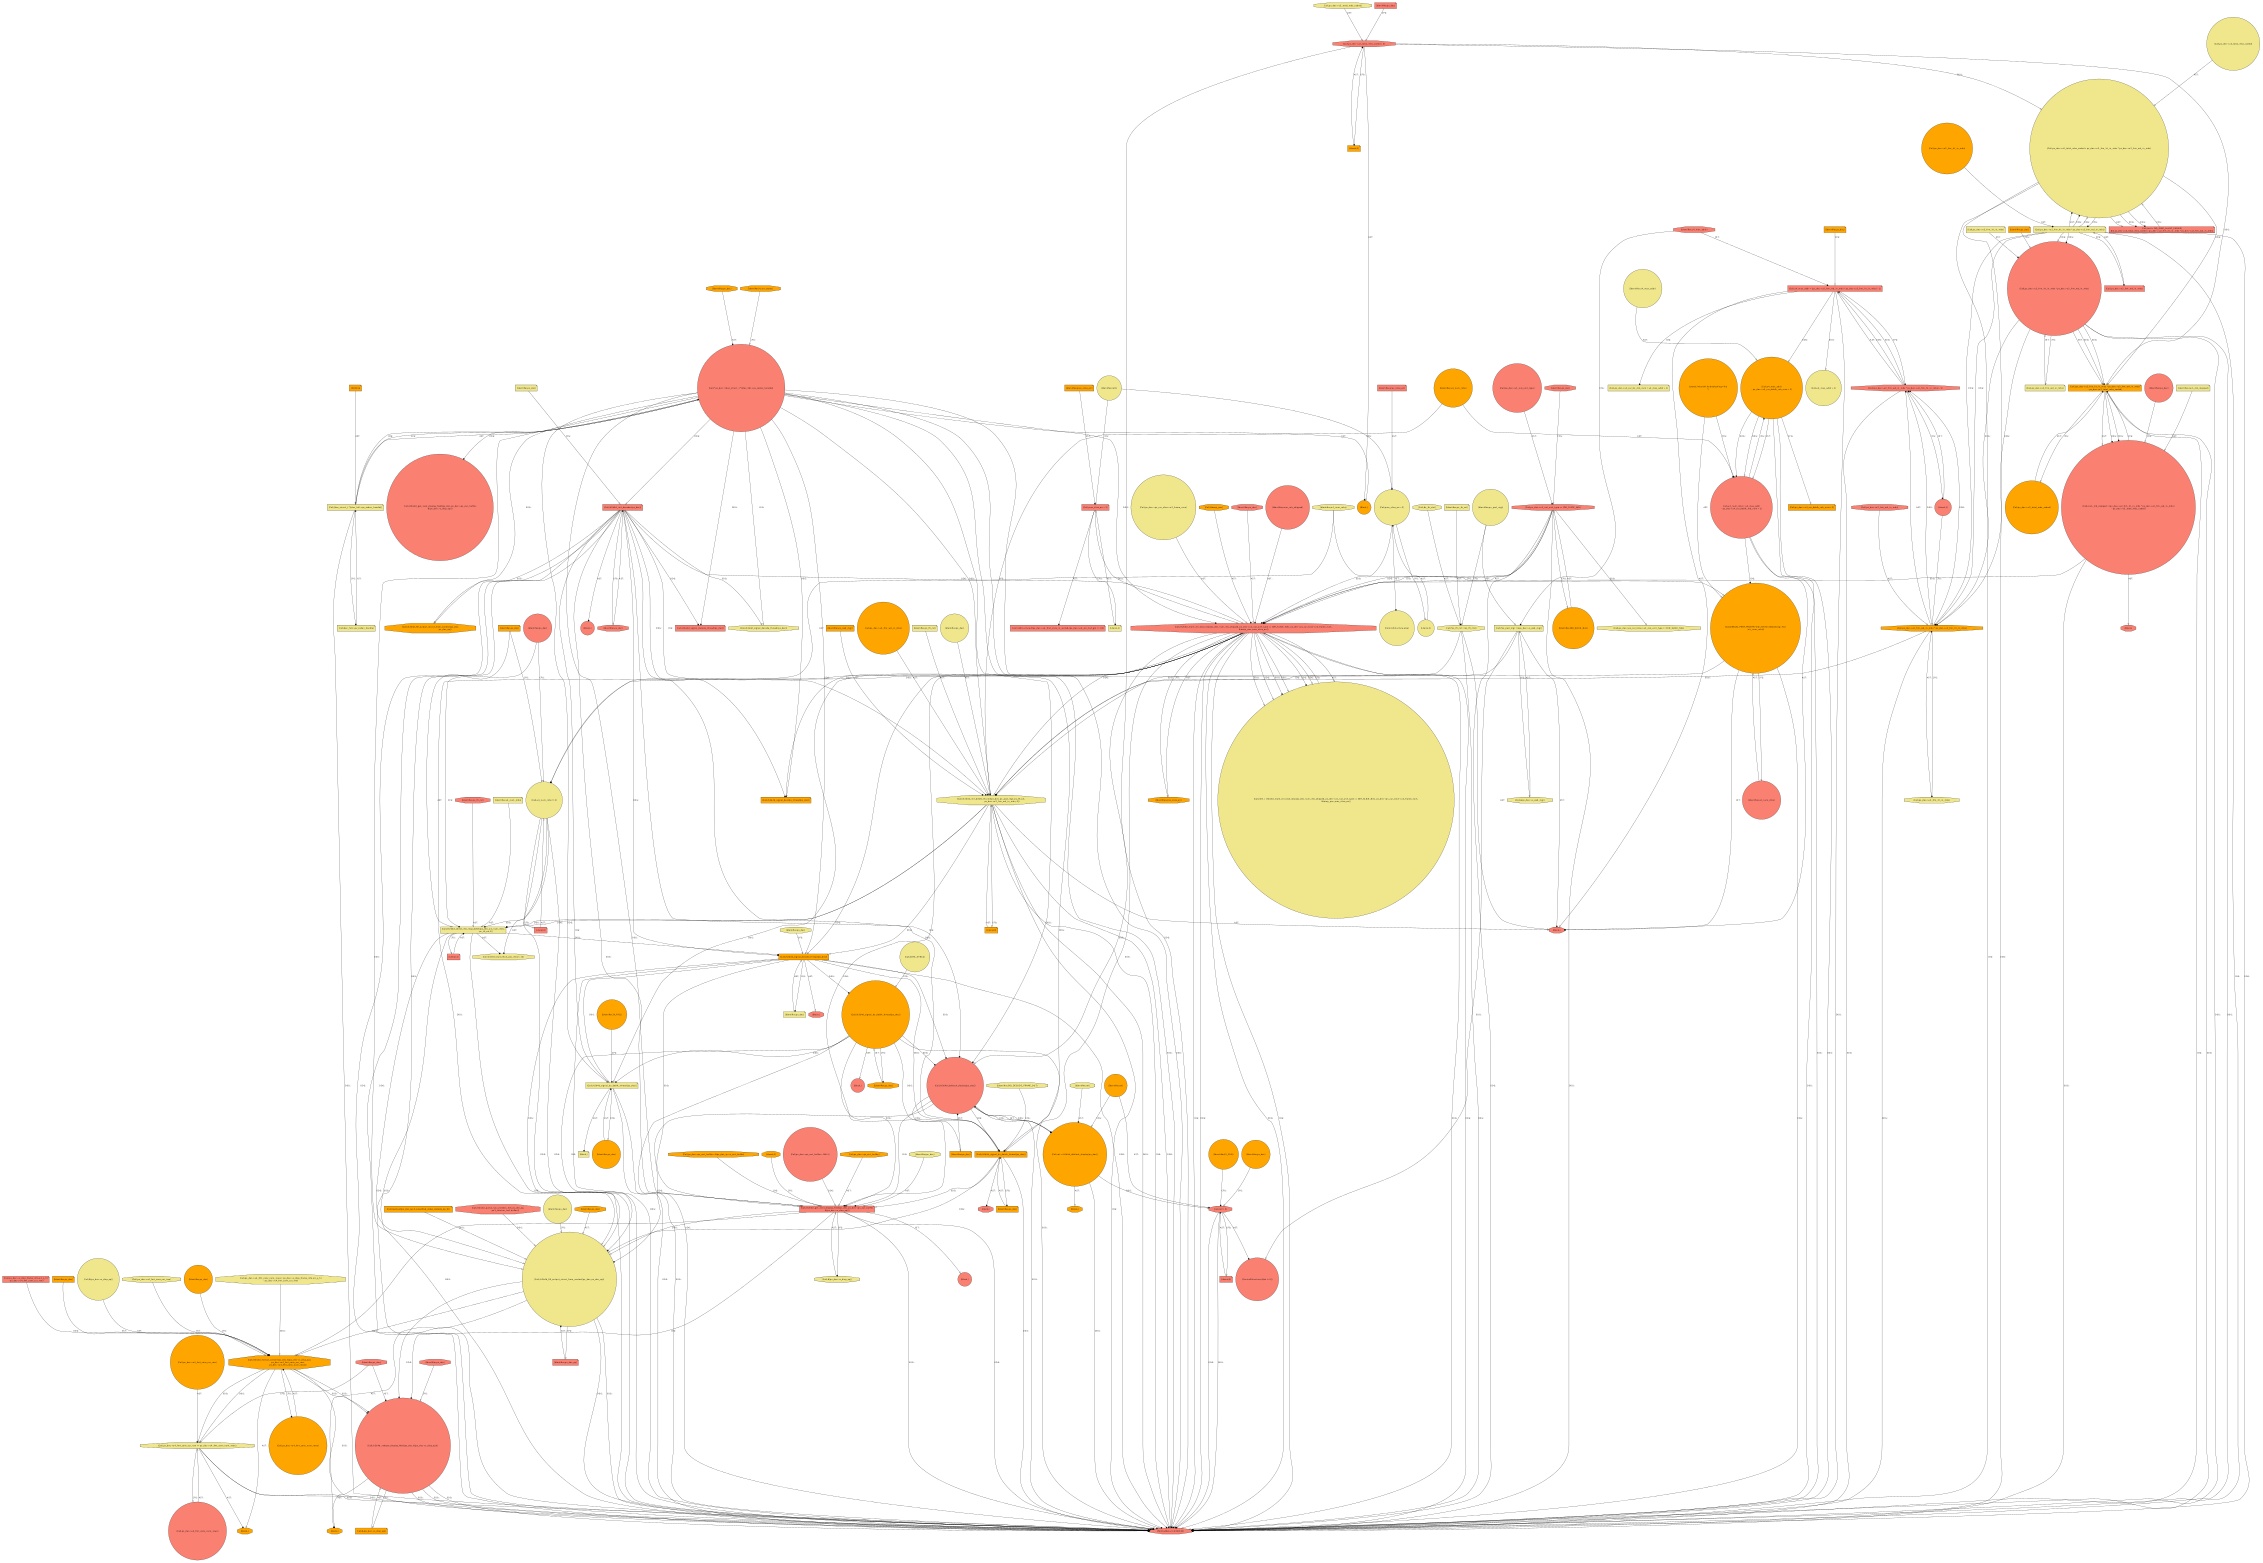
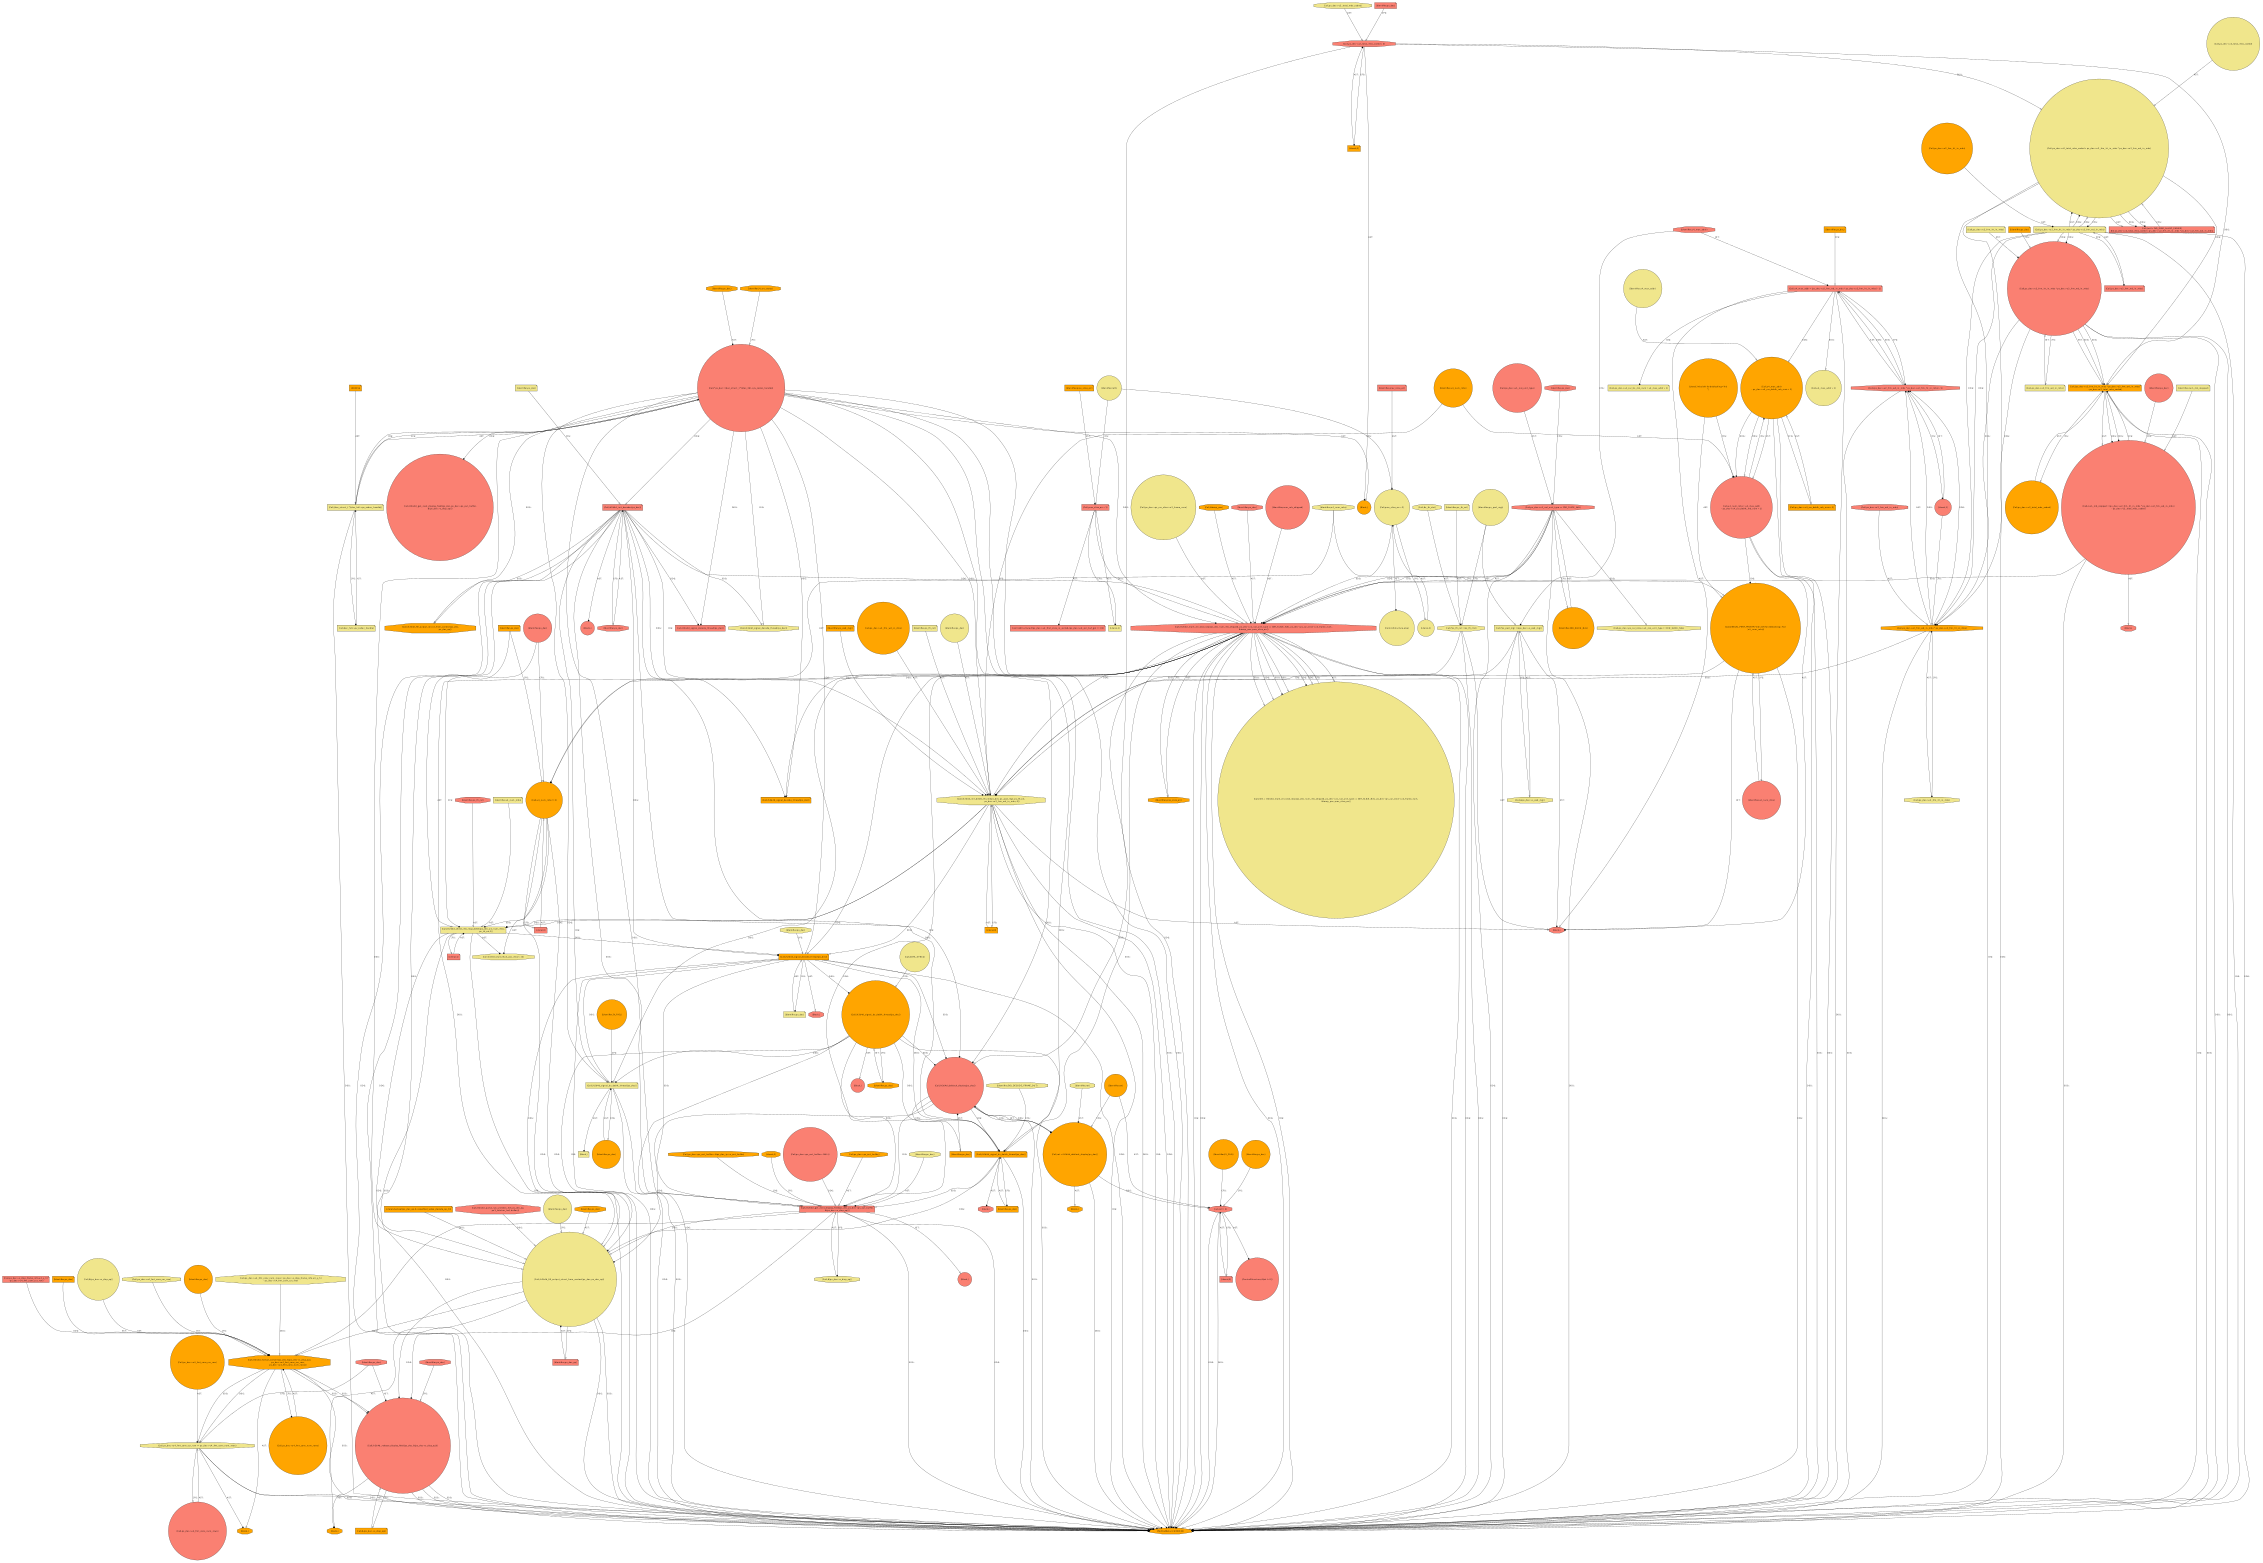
none -> (1802, 460)
(544, 800) -> (544, 800)
(1475, 994) -> (1502, 1217)
(418, 1209) -> (418, 1209)
(1171, 1531) -> (1171, 1531)
